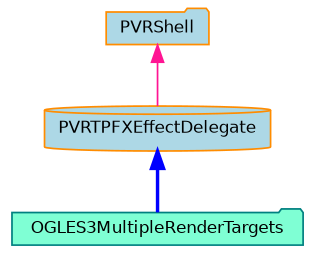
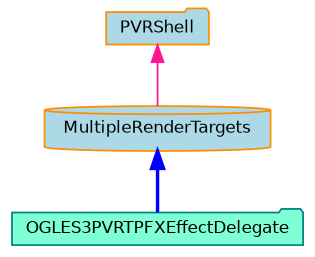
(158, 129) -> (158, 129)
(158, 229) -> (158, 229)
